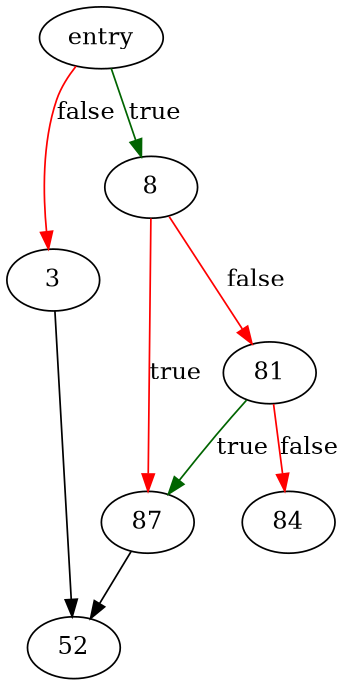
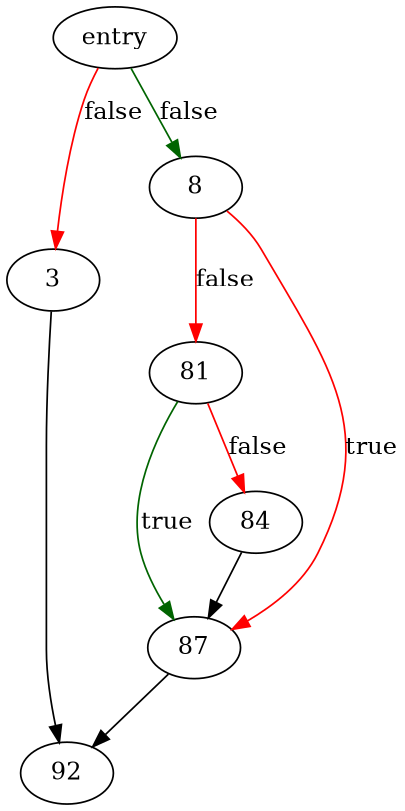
(155, 113) -> (189, 113)
none -> (229, 577)
(74, 648) -> (67, 773)
